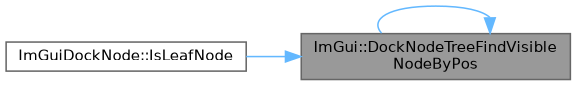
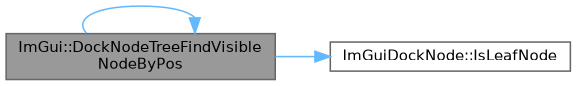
(266, 57) -> (295, 57)
